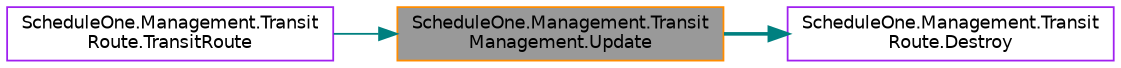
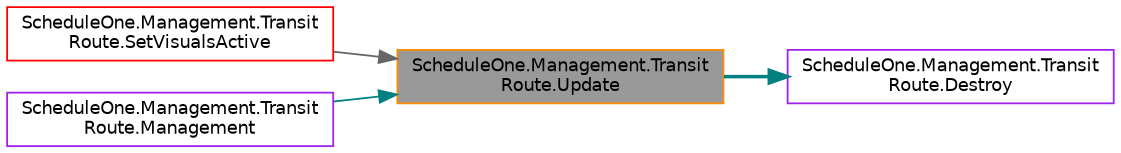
none -> (170, 34)
(170, 34) -> (170, 119)
(560, 34) -> (560, 77)
